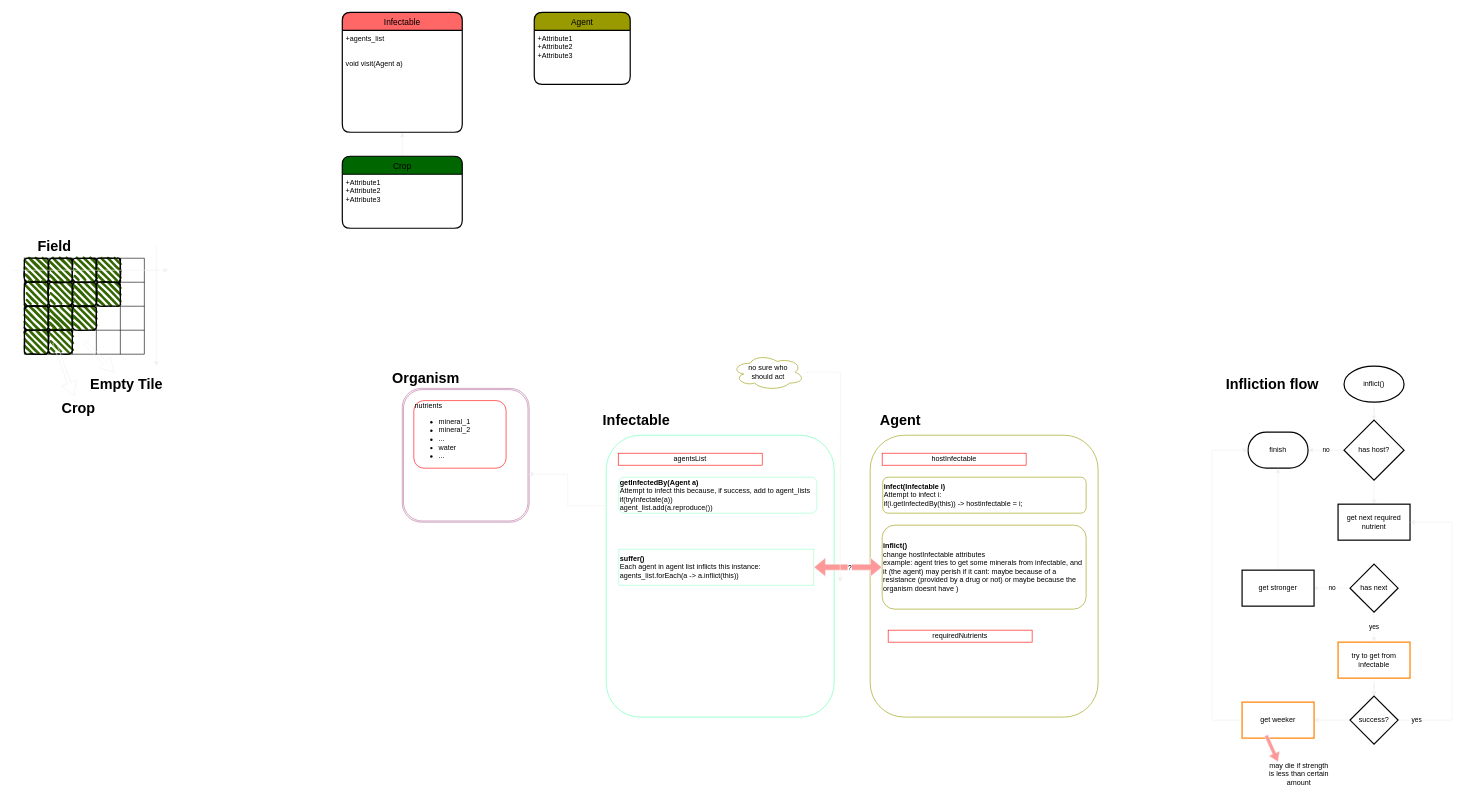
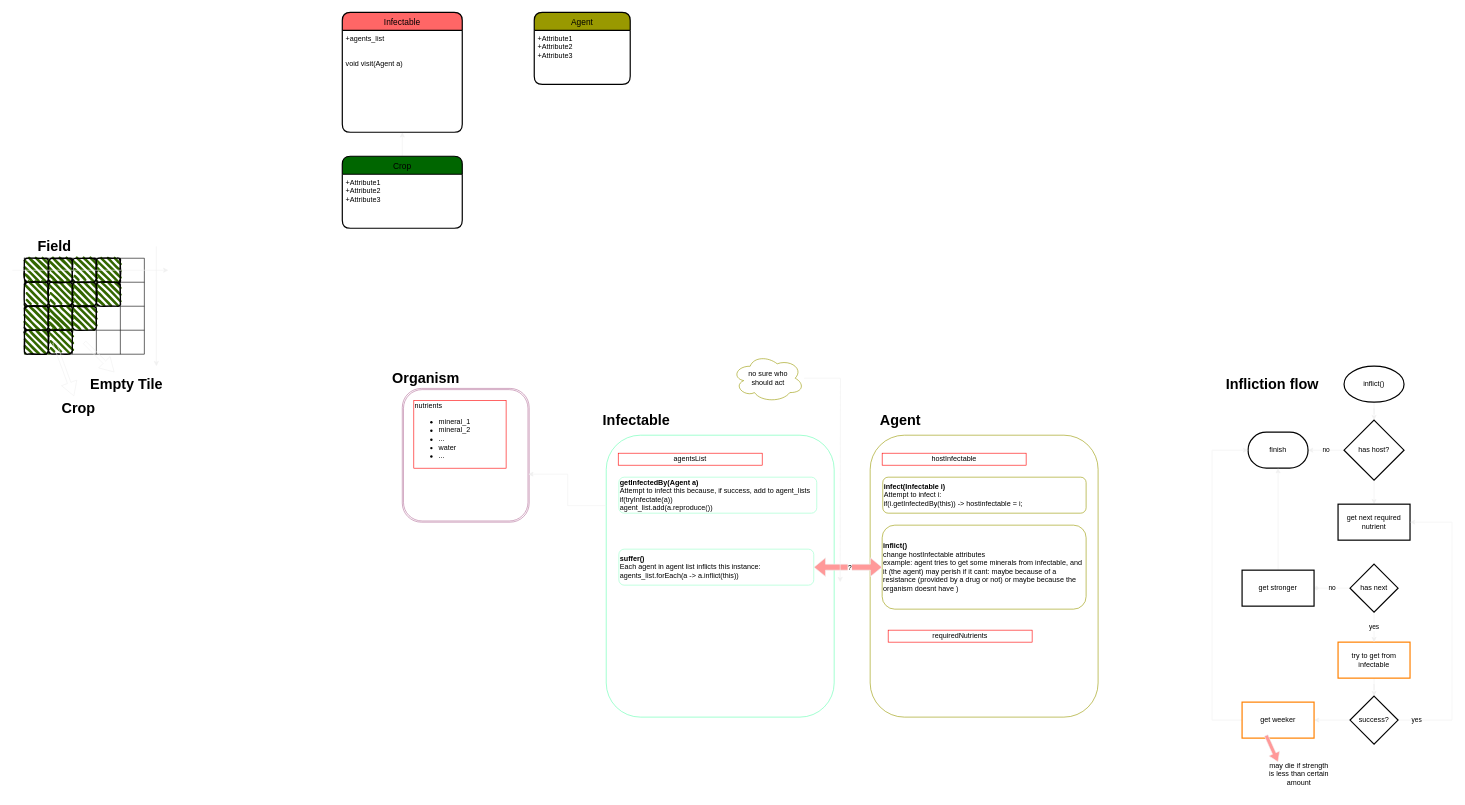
(768, 372) -> (768, 378)
(460, 434) -> (460, 434)
(716, 567) -> (716, 567)
